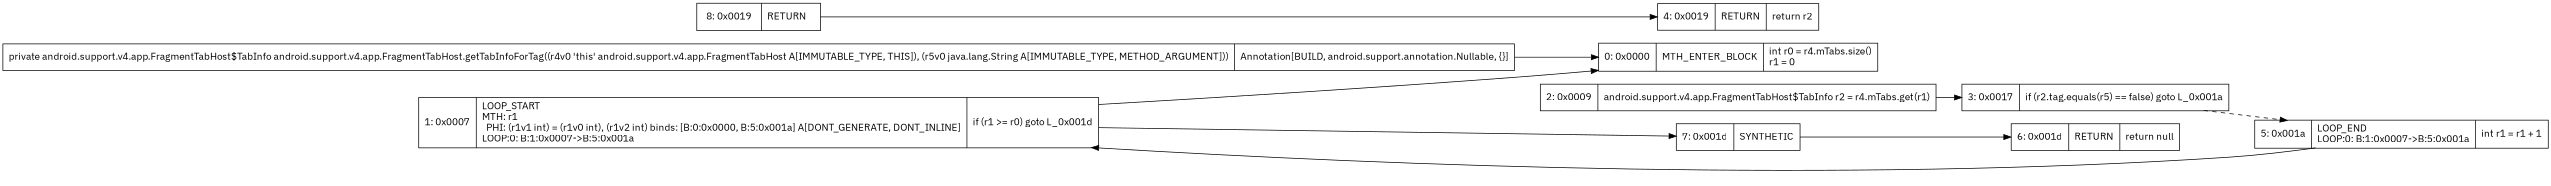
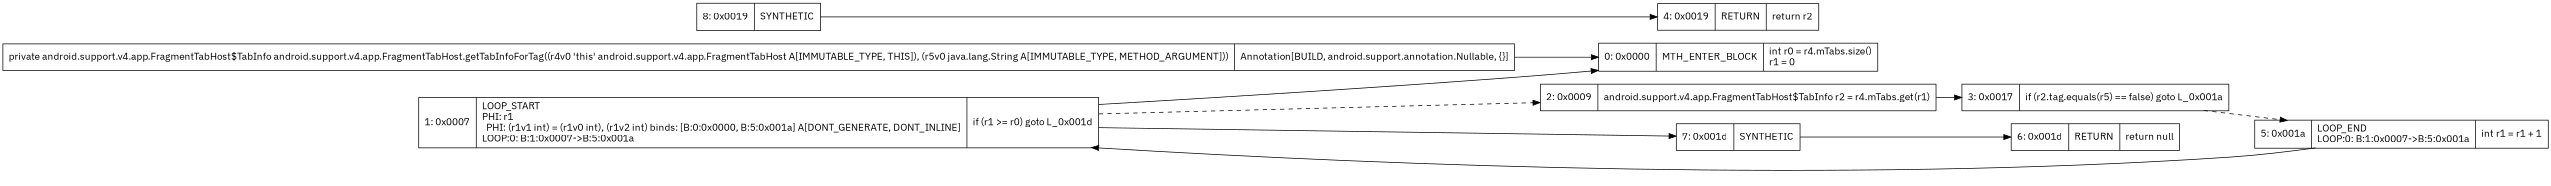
(787, 17) -> (787, 17)
none -> (1316, 108)
(501, 117) -> (499, 117)
